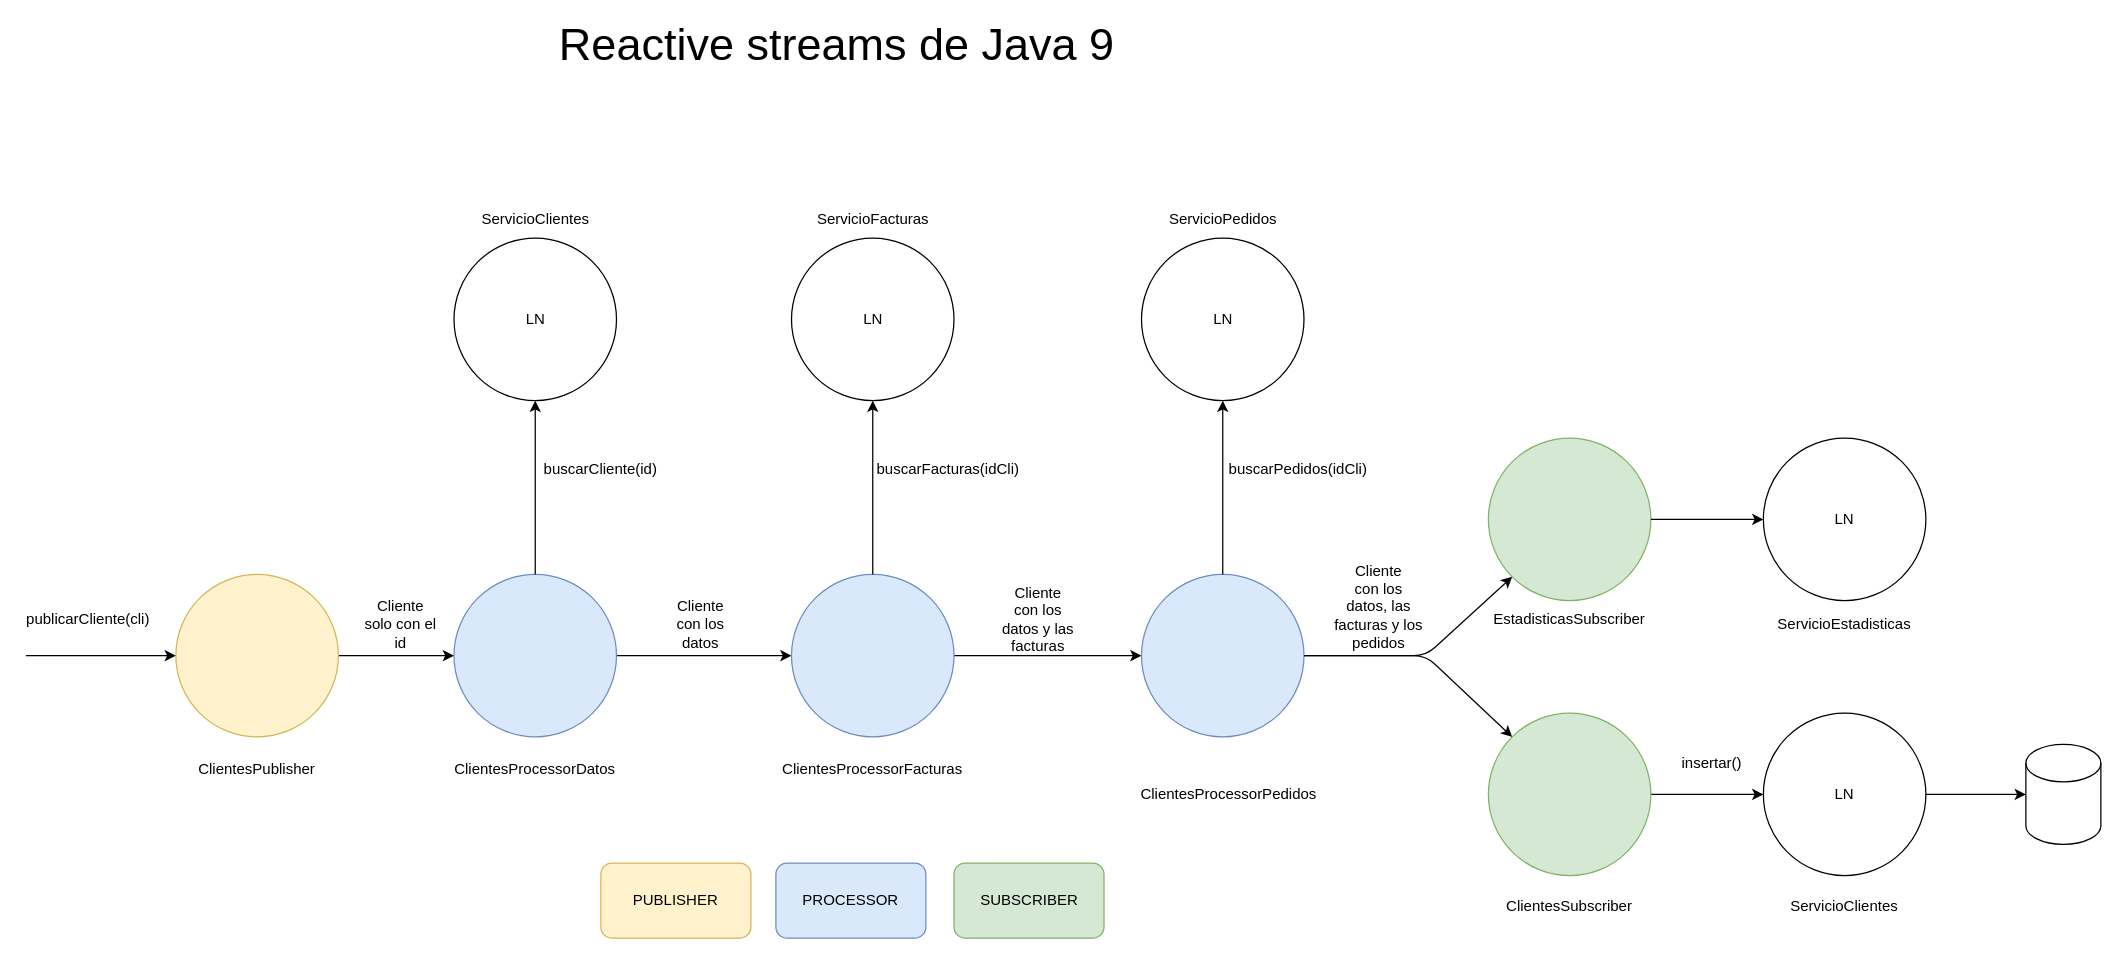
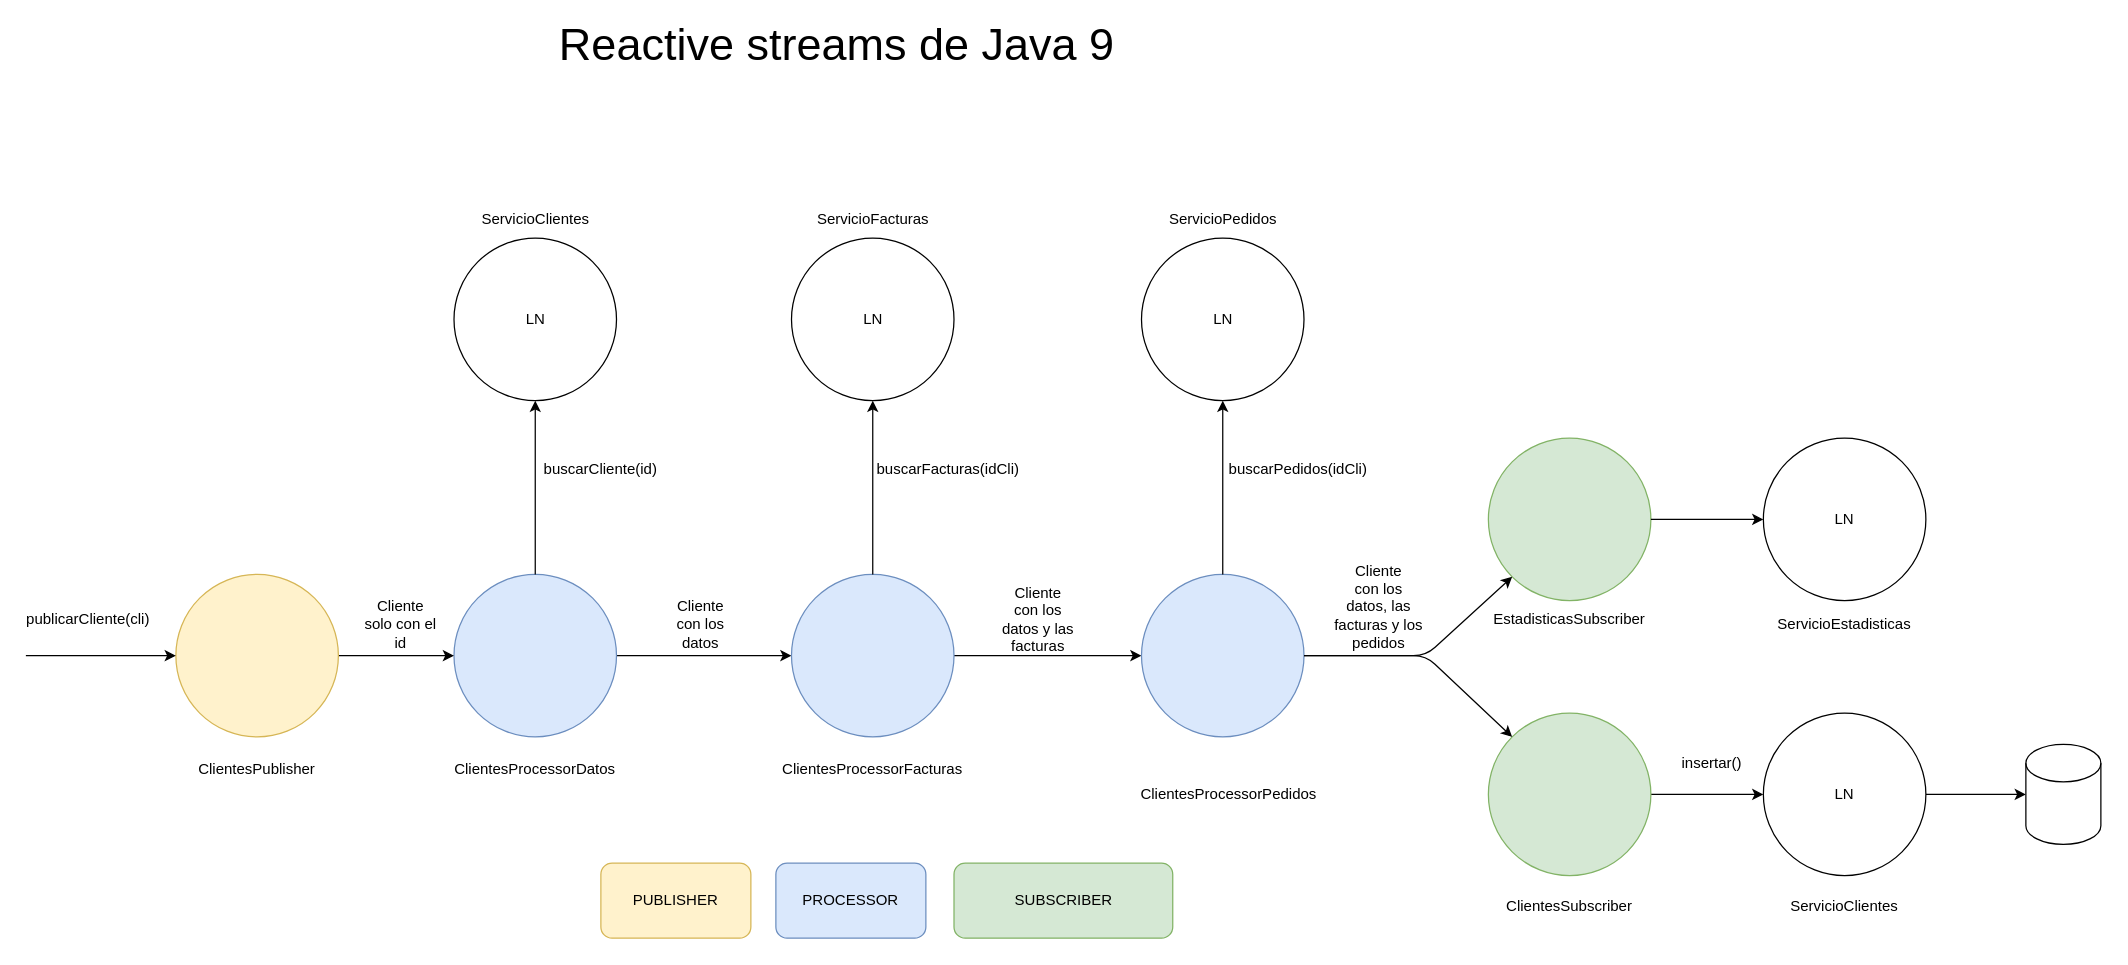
(1029, 901) -> (1063, 901)
